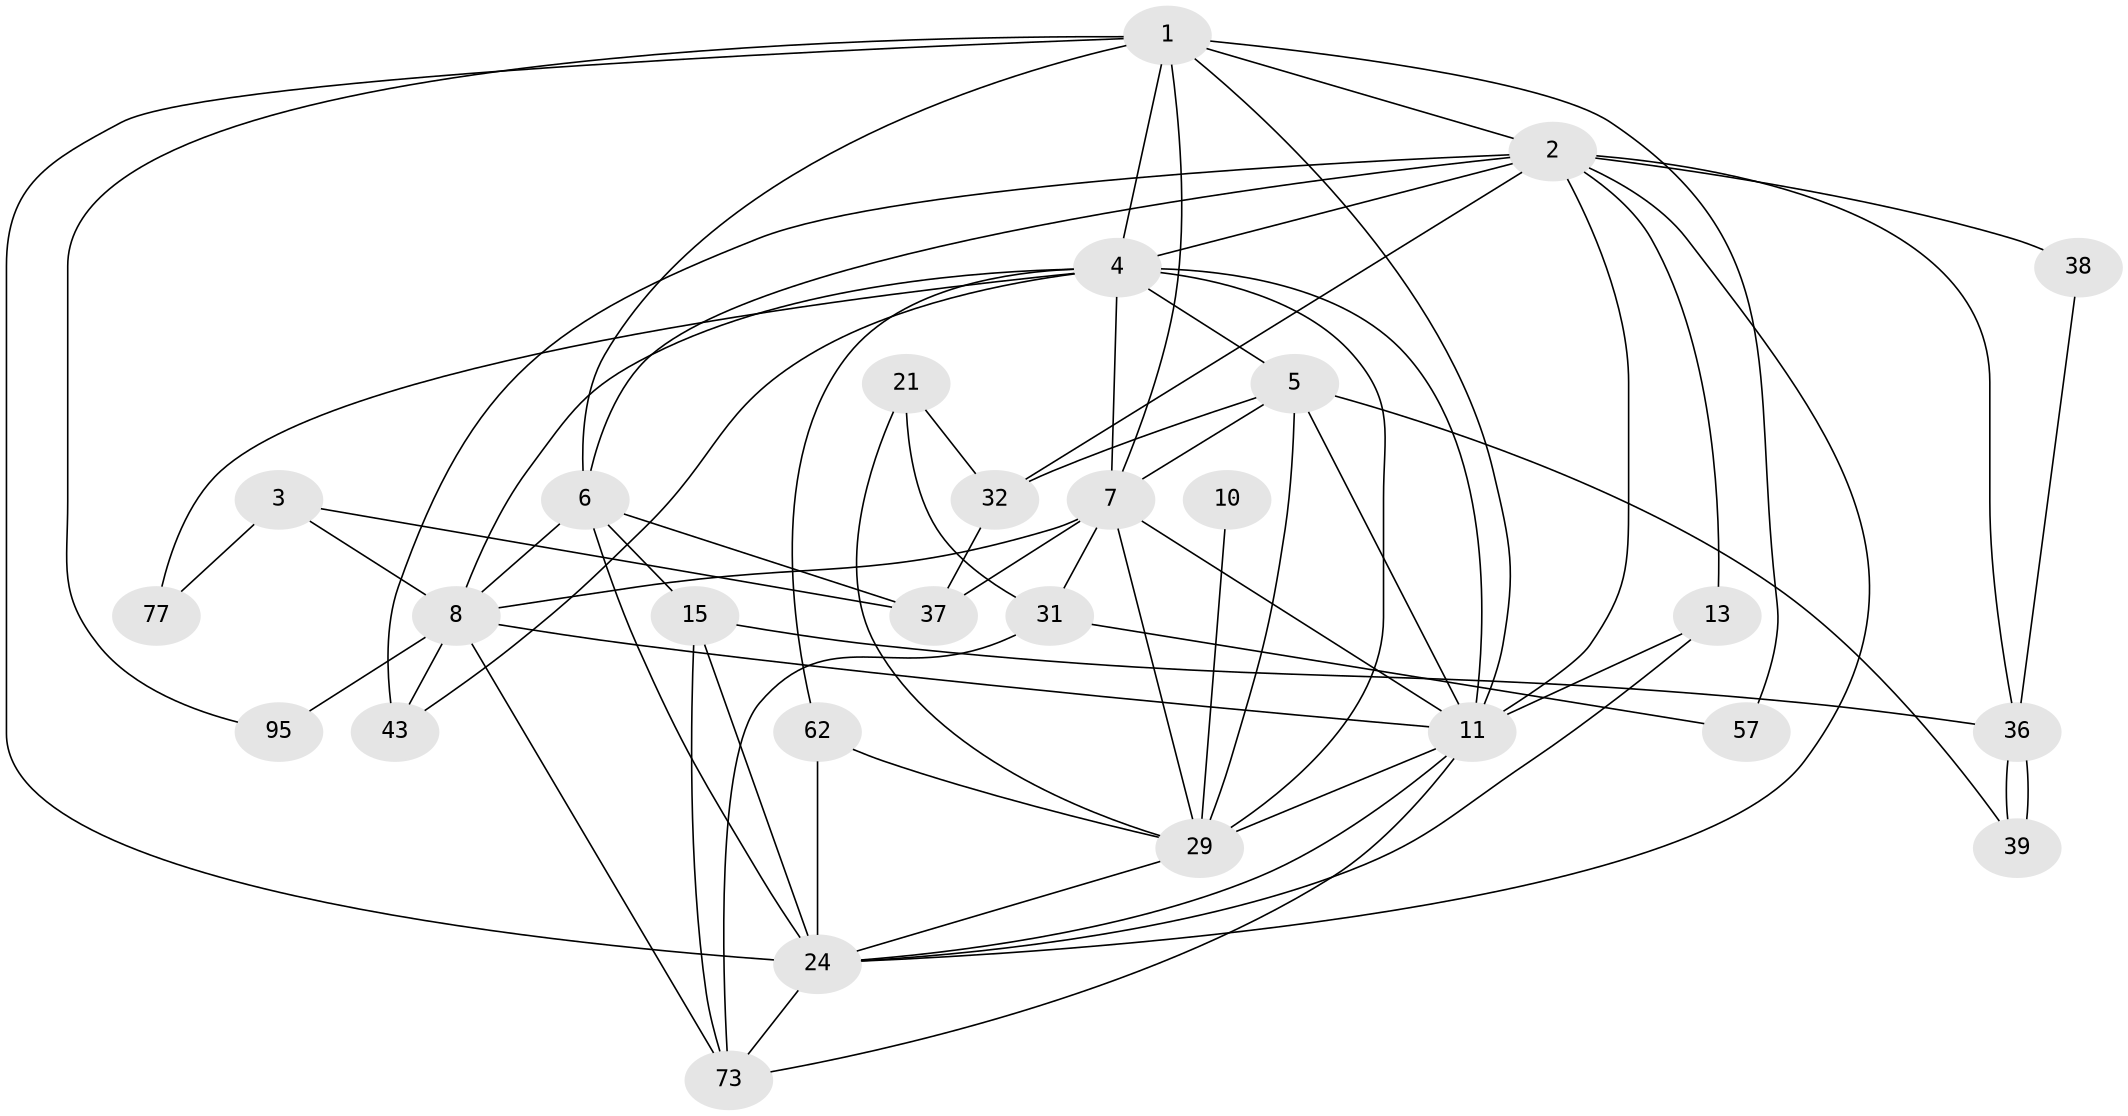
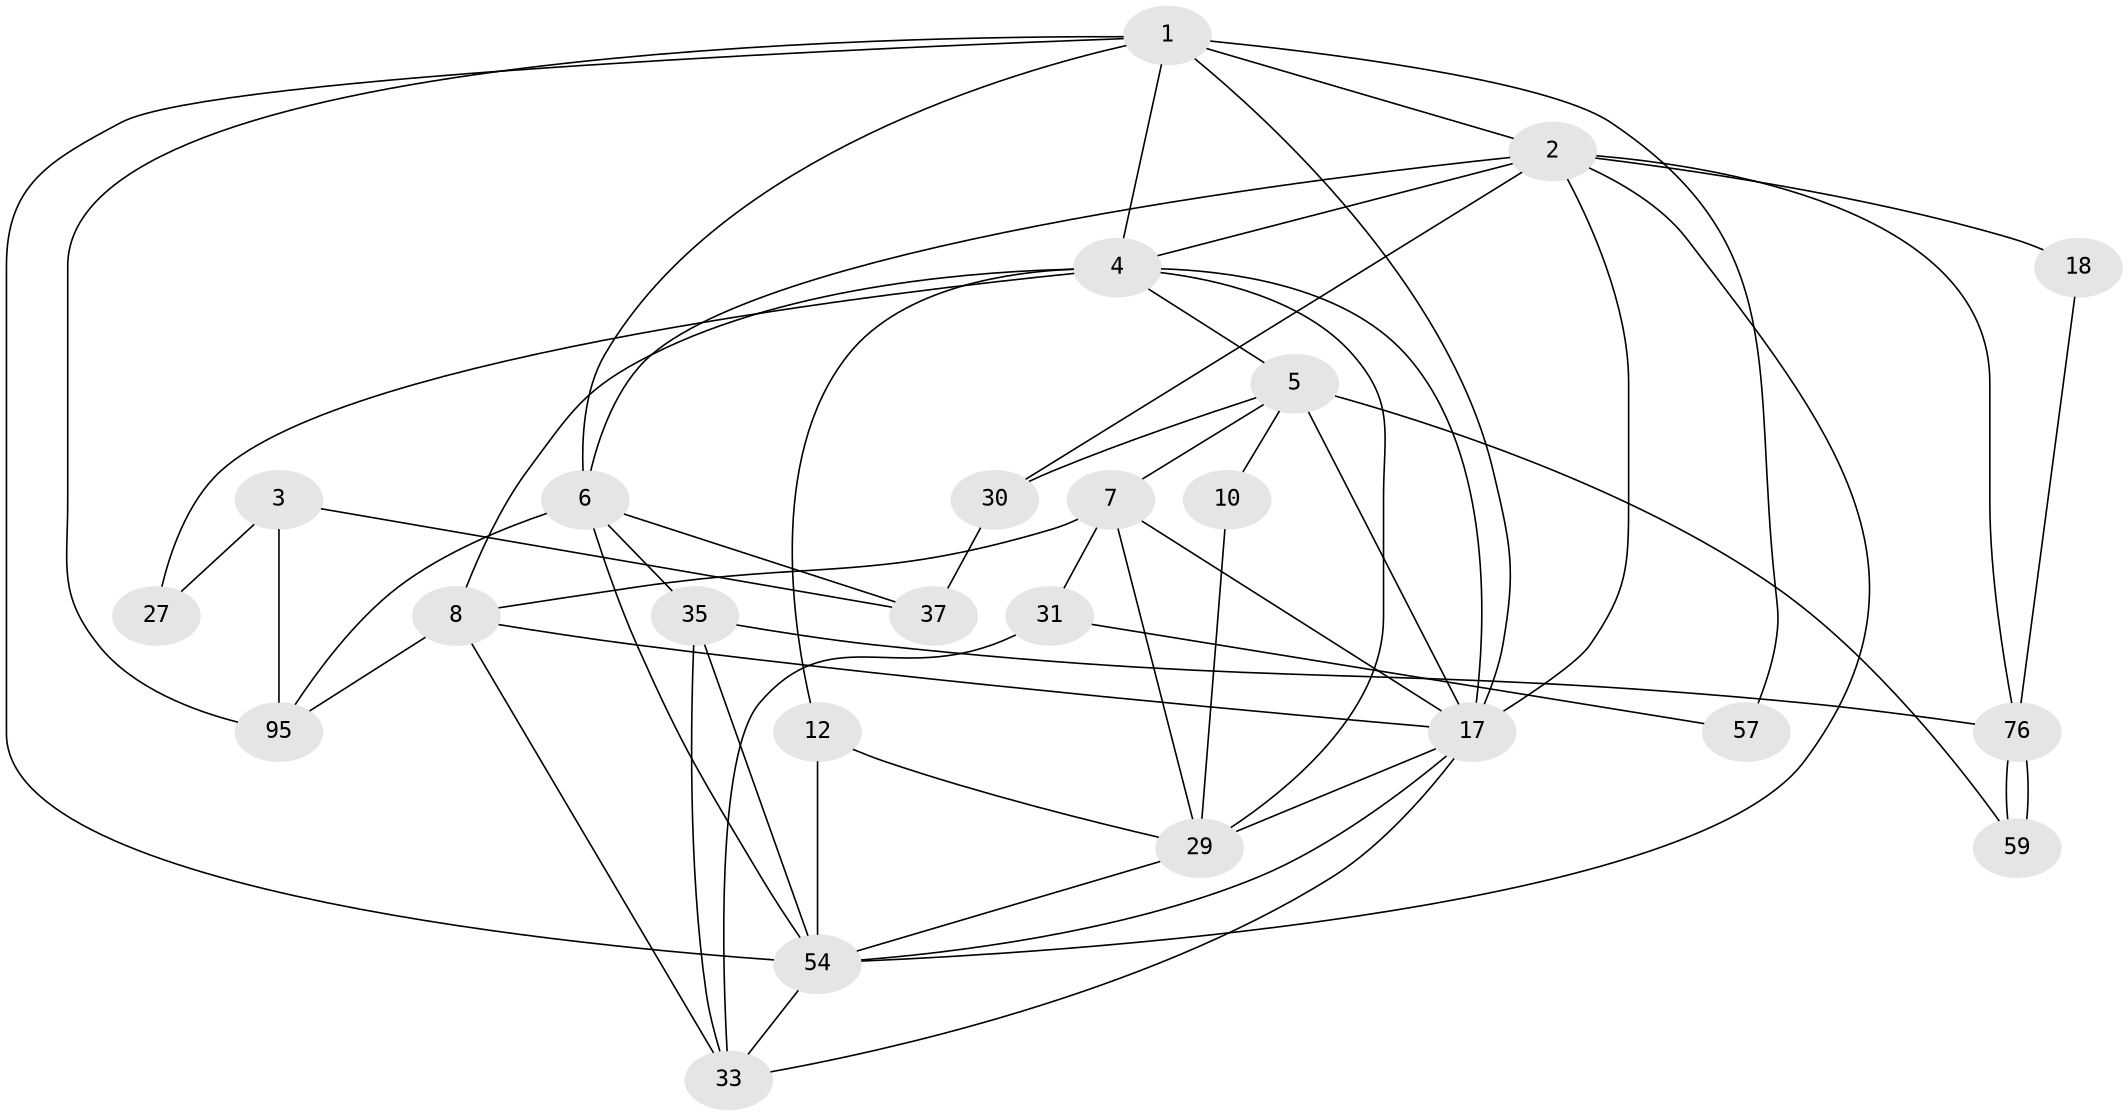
(2079, 268) -> (2079, 268)
(1176, 293) -> none
(906, 384) -> none
(1114, 384) -> none
(995, 500) -> (995, 500)
(368, 558) -> (279, 616)
(521, 558) -> (402, 584)
(1022, 558) -> none
(156, 616) -> (156, 616)
(695, 616) -> (695, 616)
(1717, 616) -> none
(1269, 620) -> (1261, 441)
(395, 732) -> none
(818, 732) -> (818, 732)
(1472, 732) -> (1472, 732)
(2017, 732) -> (2017, 732)
(2017, 848) -> (2017, 848)
(818, 964) -> (818, 964)
(729, 1080) -> (729, 1080)
